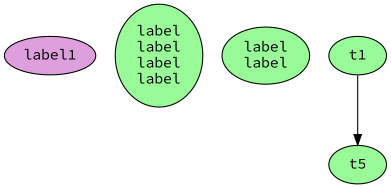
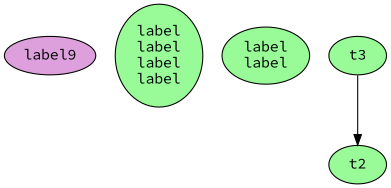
(50, 56) -> (50, 56)
(358, 56) -> (358, 56)
(358, 165) -> (358, 165)
